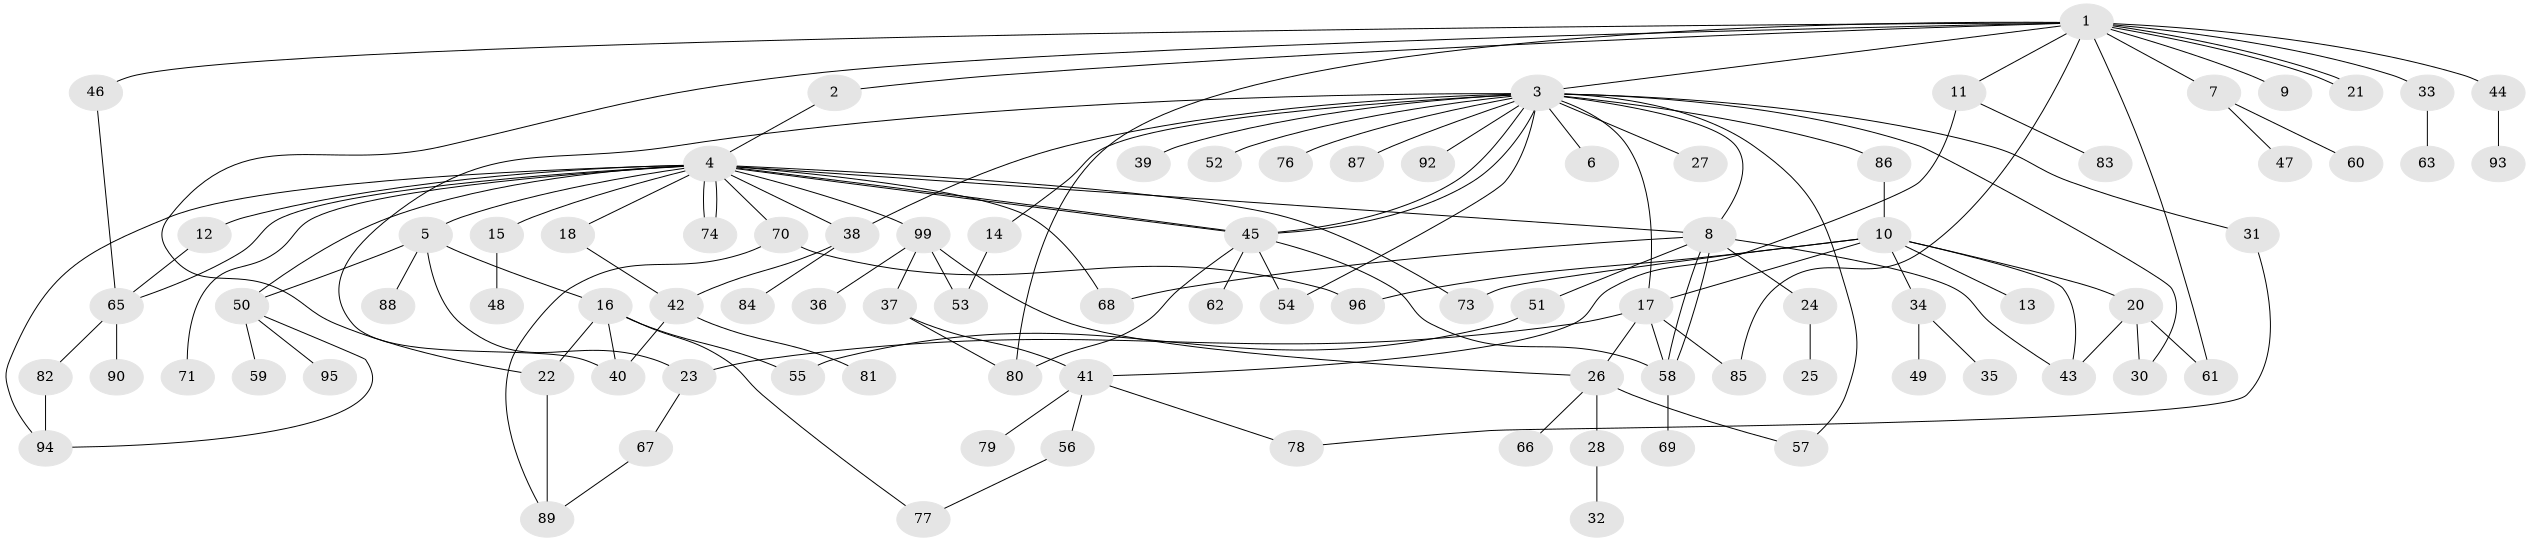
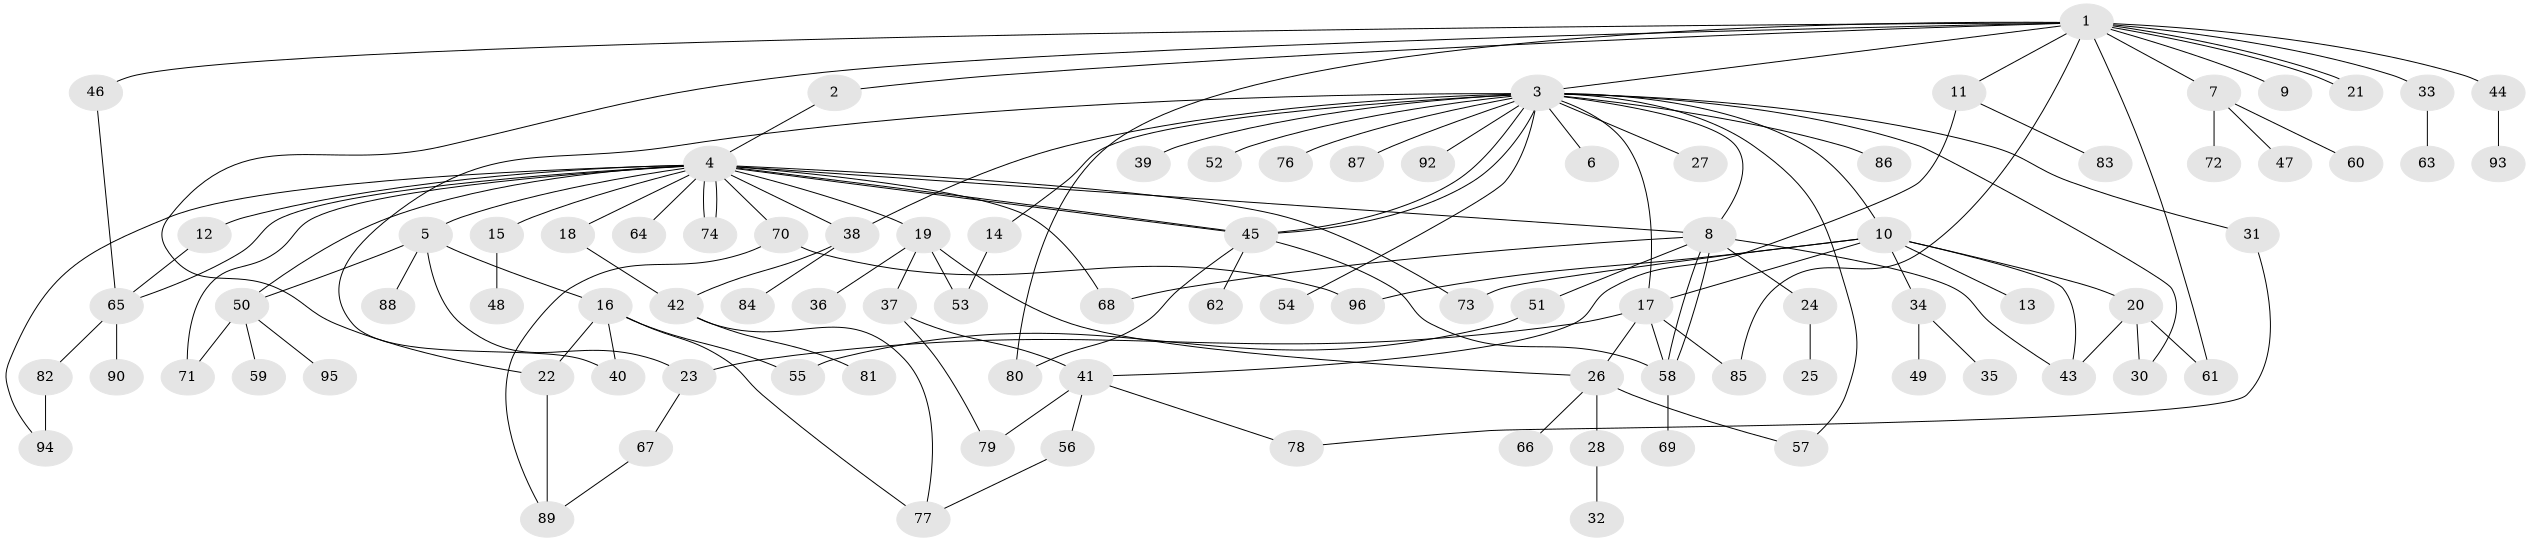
none -> (2214, 164)
(1884, 193) -> (1712, 111)
none -> (639, 235)
(923, 235) -> (923, 235)
(1268, 269) -> none
(647, 342) -> (877, 338)
(965, 349) -> (947, 373)
(296, 426) -> (215, 342)
